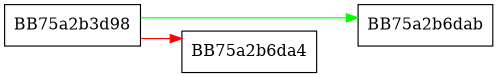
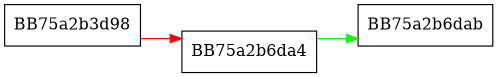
(243, 18) -> (332, 39)
